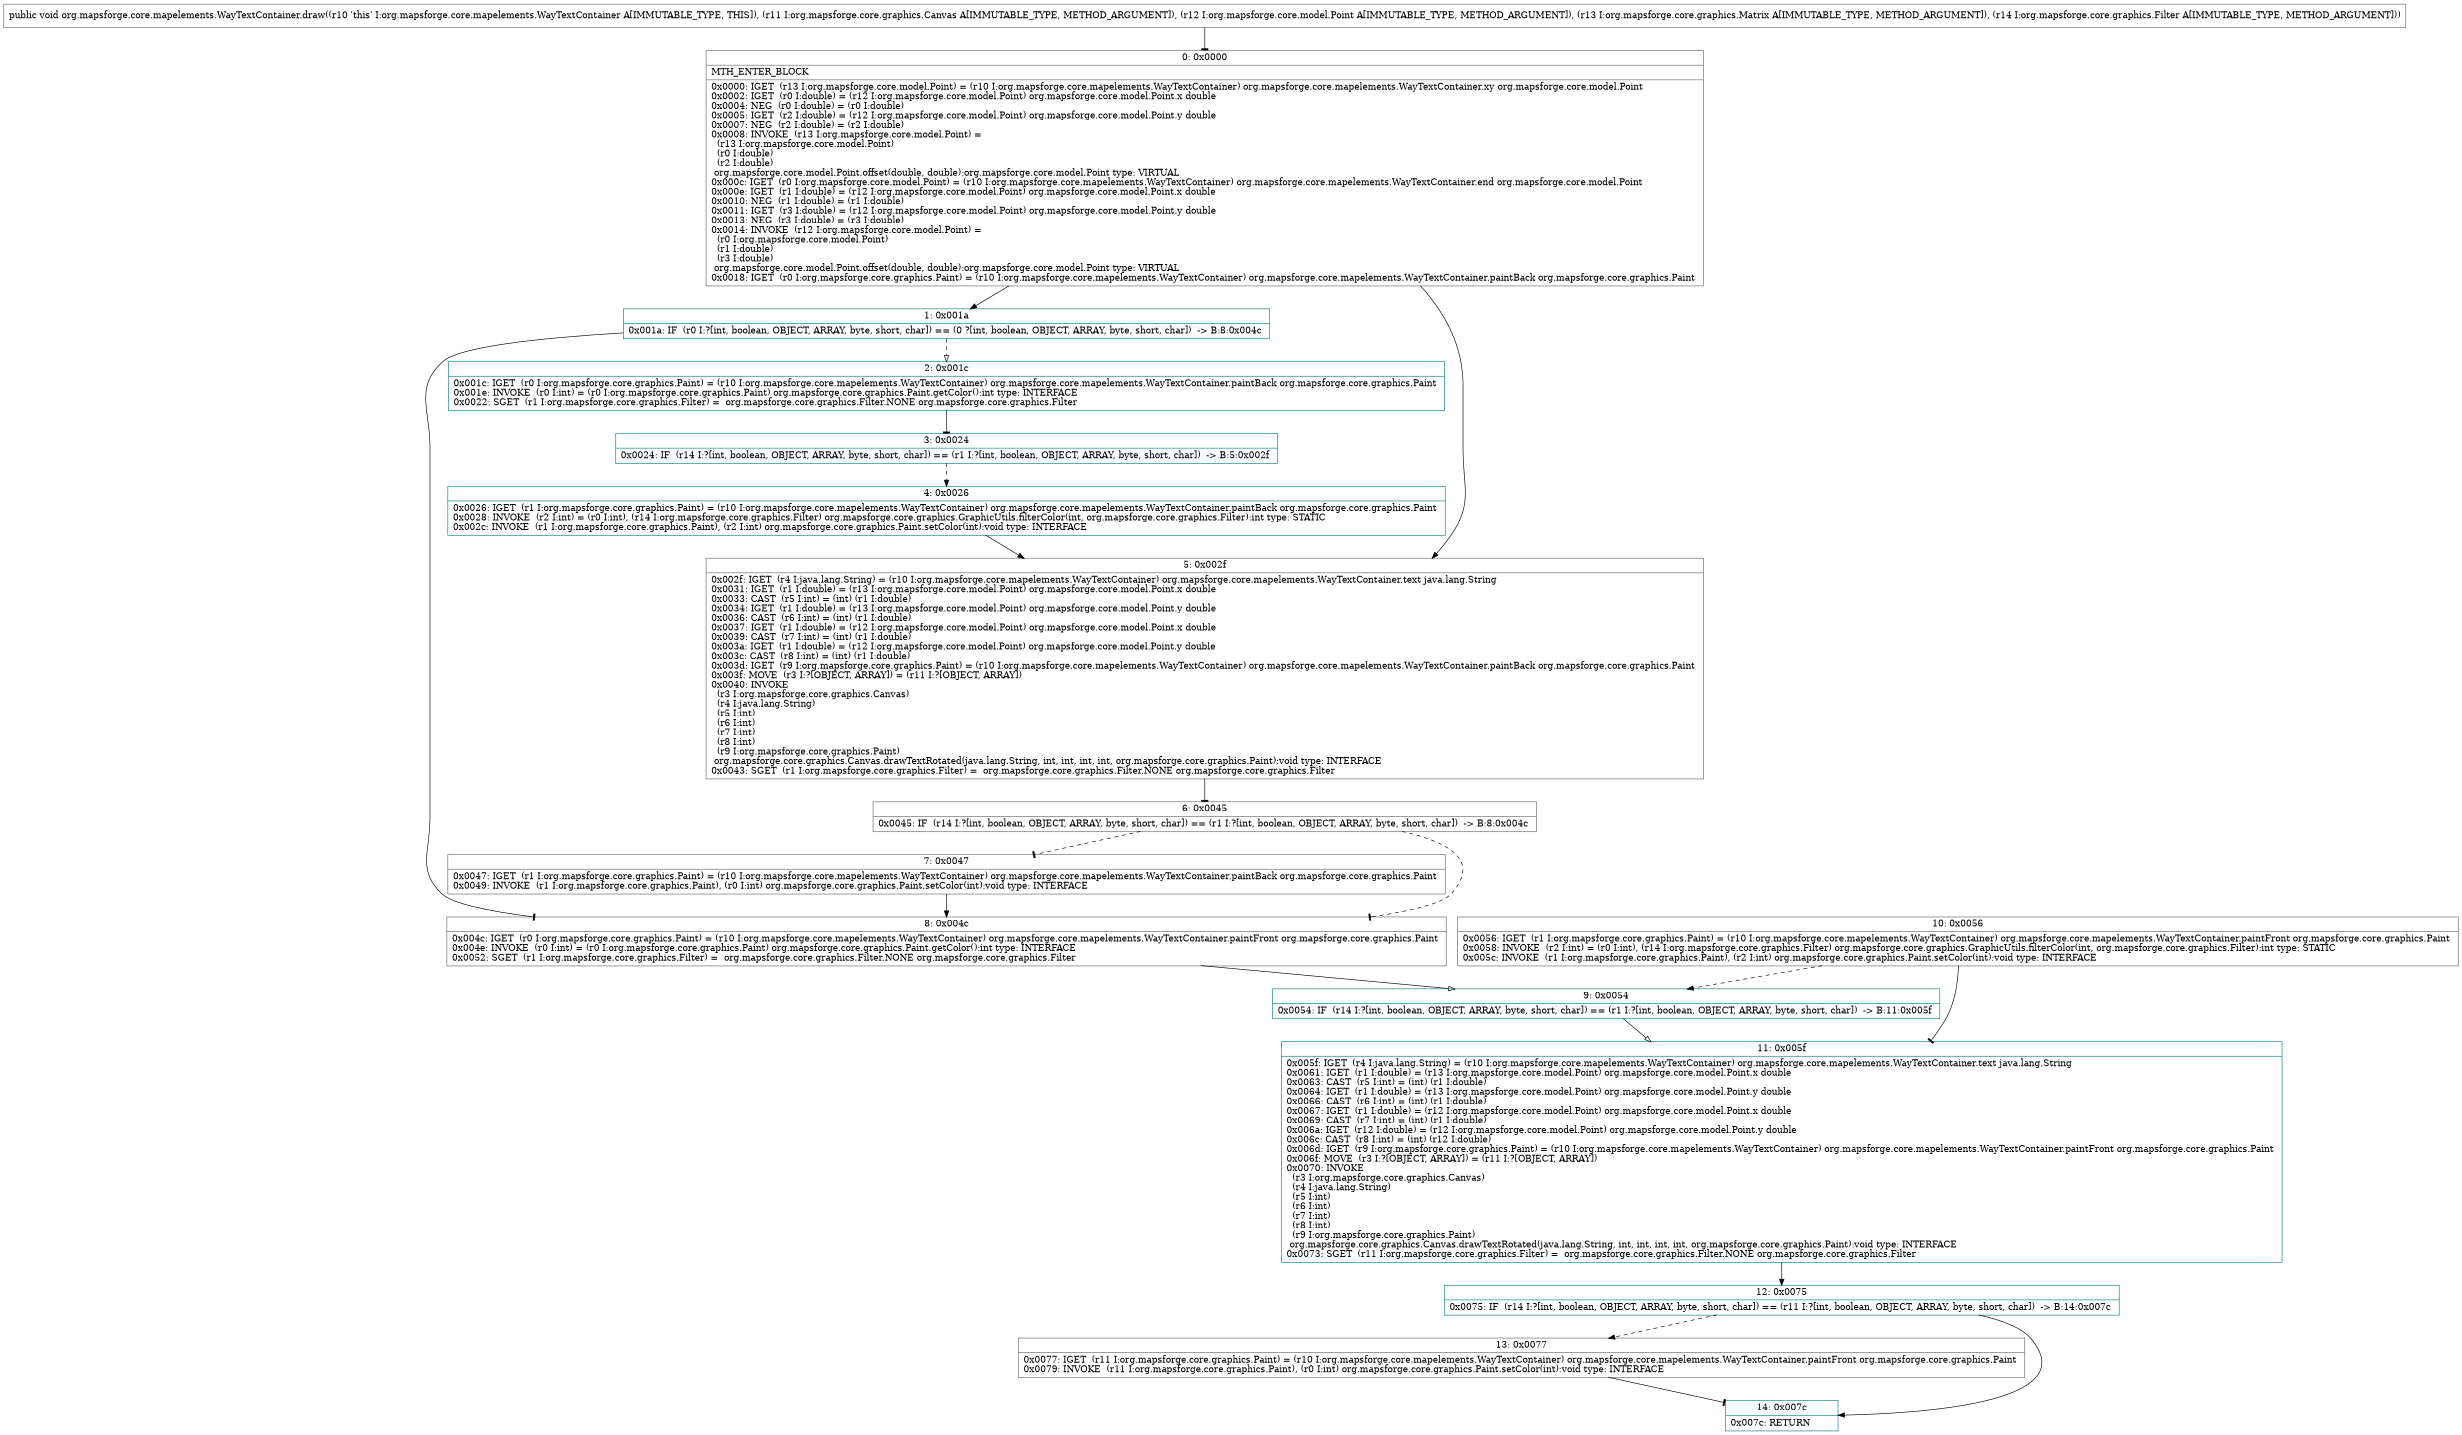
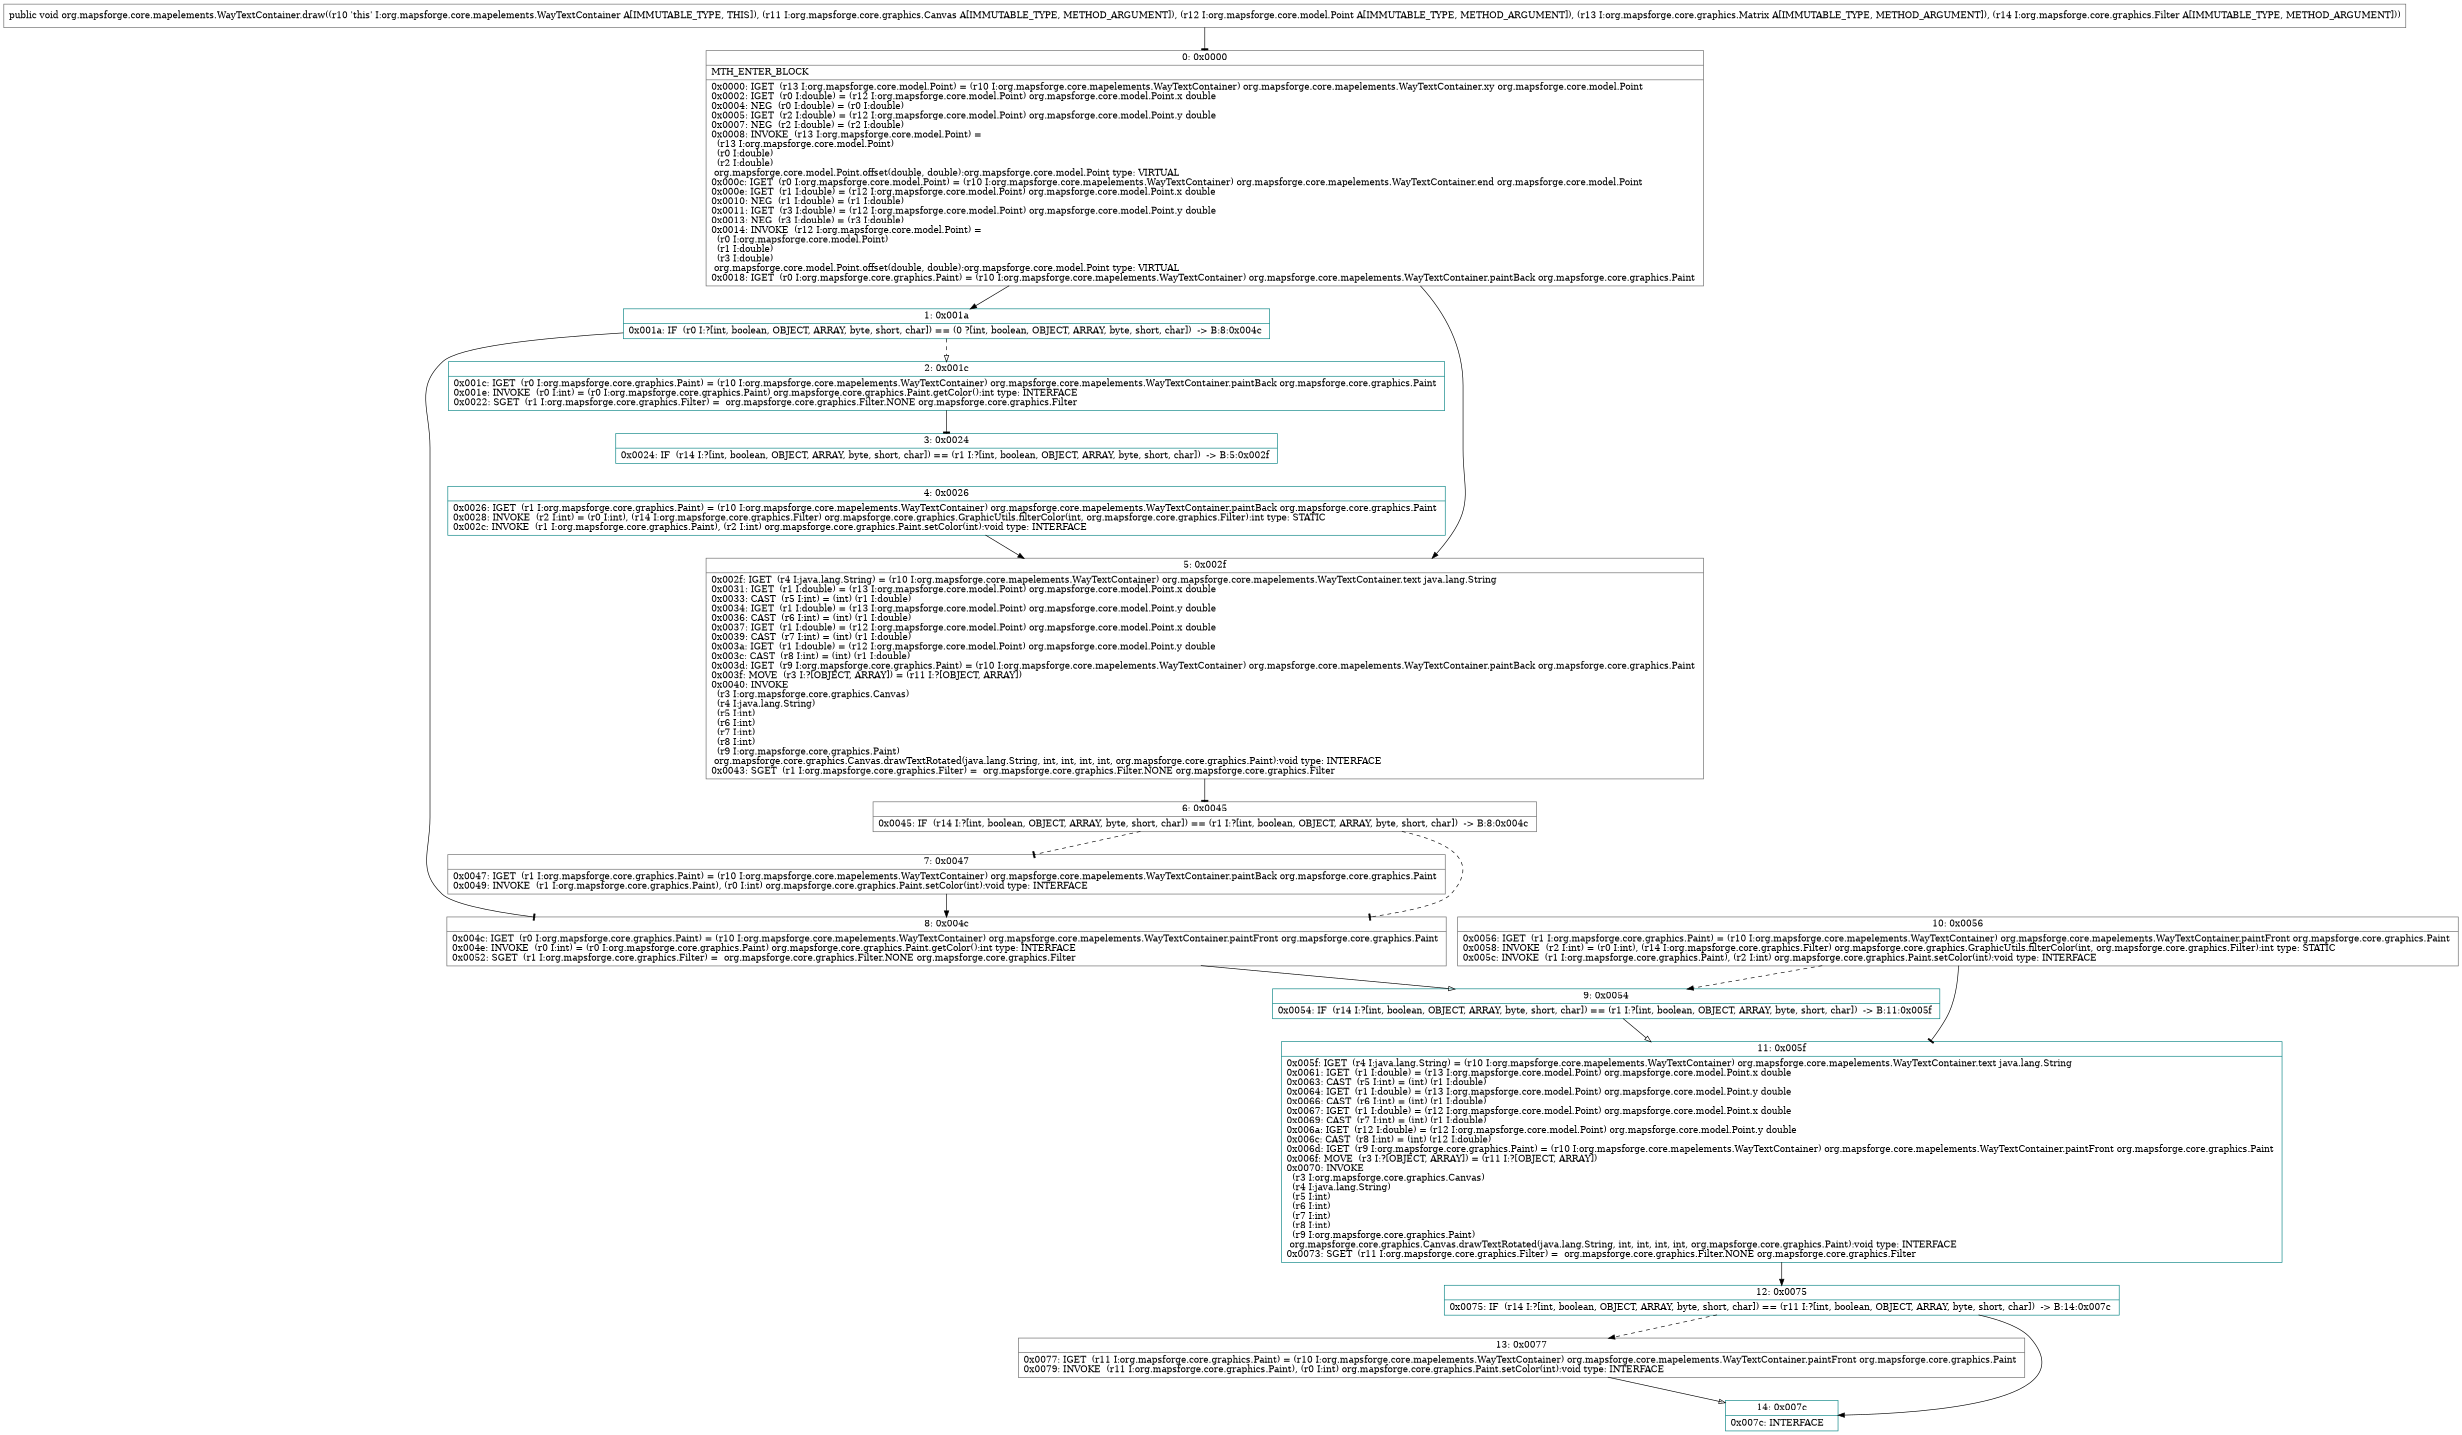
(947, 472) -> none
(1665, 1390) -> (1665, 1390)
(1775, 1423) -> (1782, 1423)
